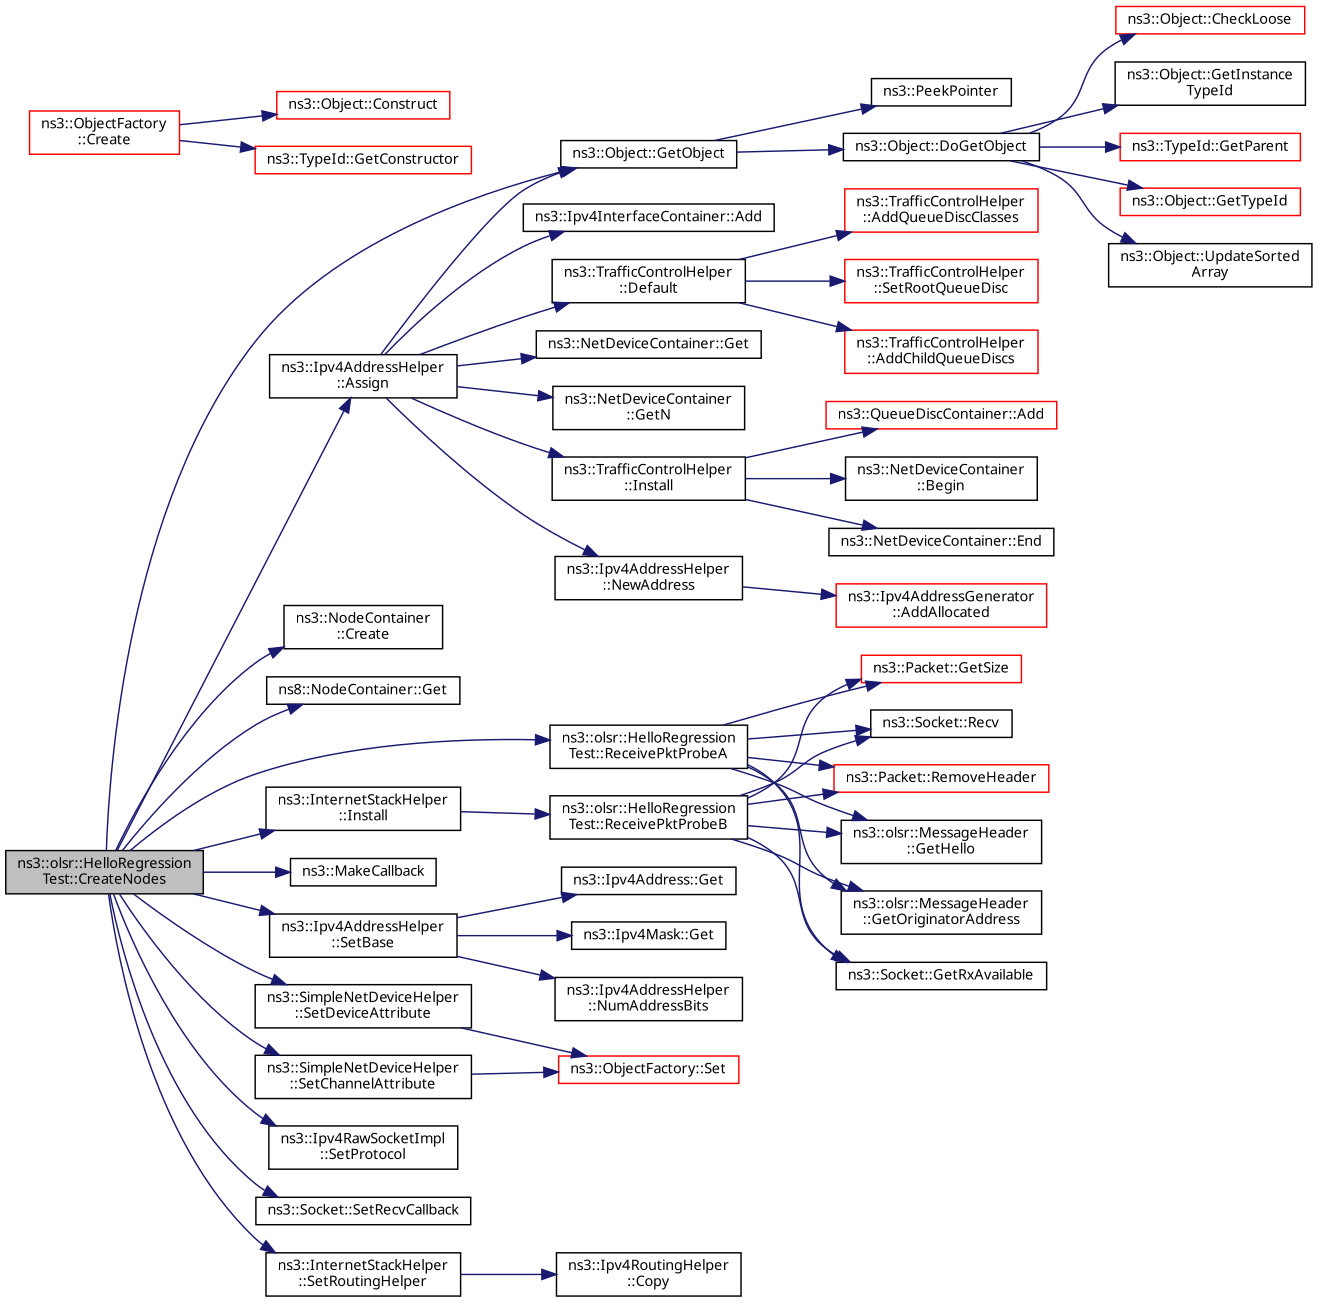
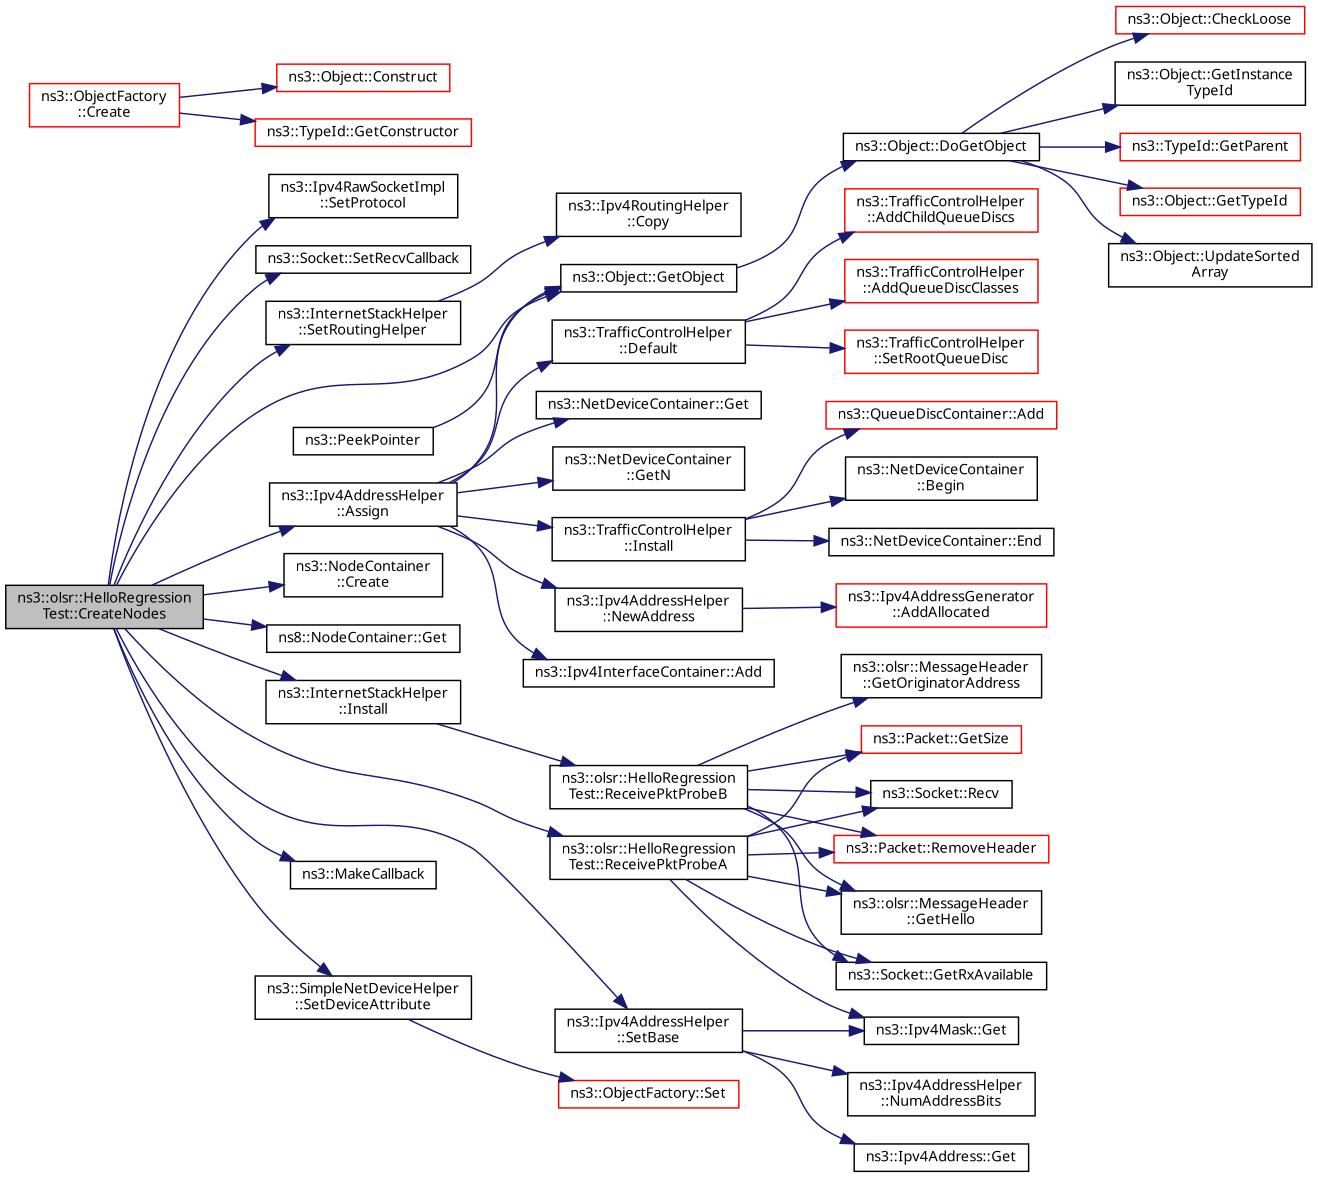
(788, 125) -> (487, 386)
(798, 820) -> (753, 956)
(363, 1077) -> none
